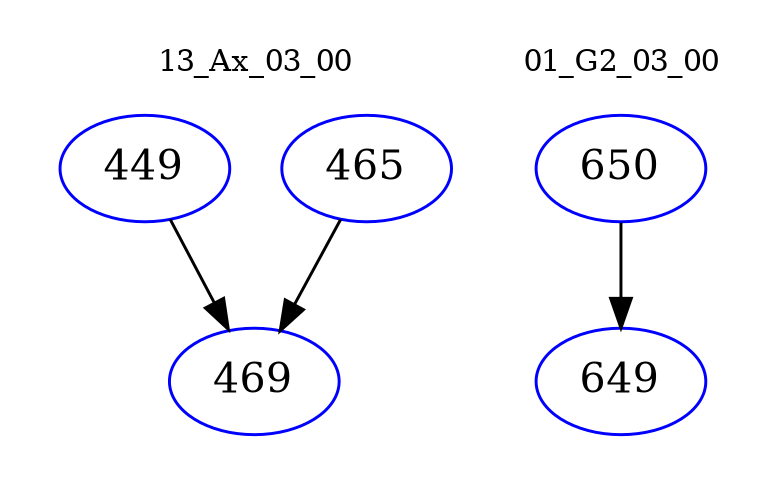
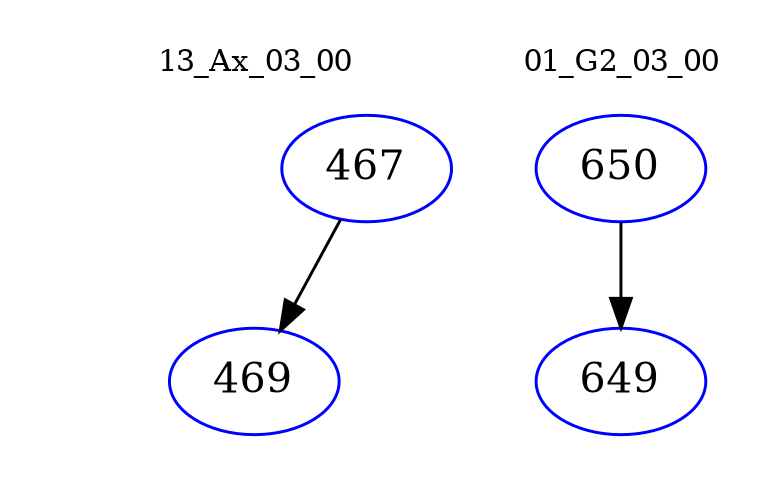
(145, 169) -> none
(367, 169) -> (367, 169)
